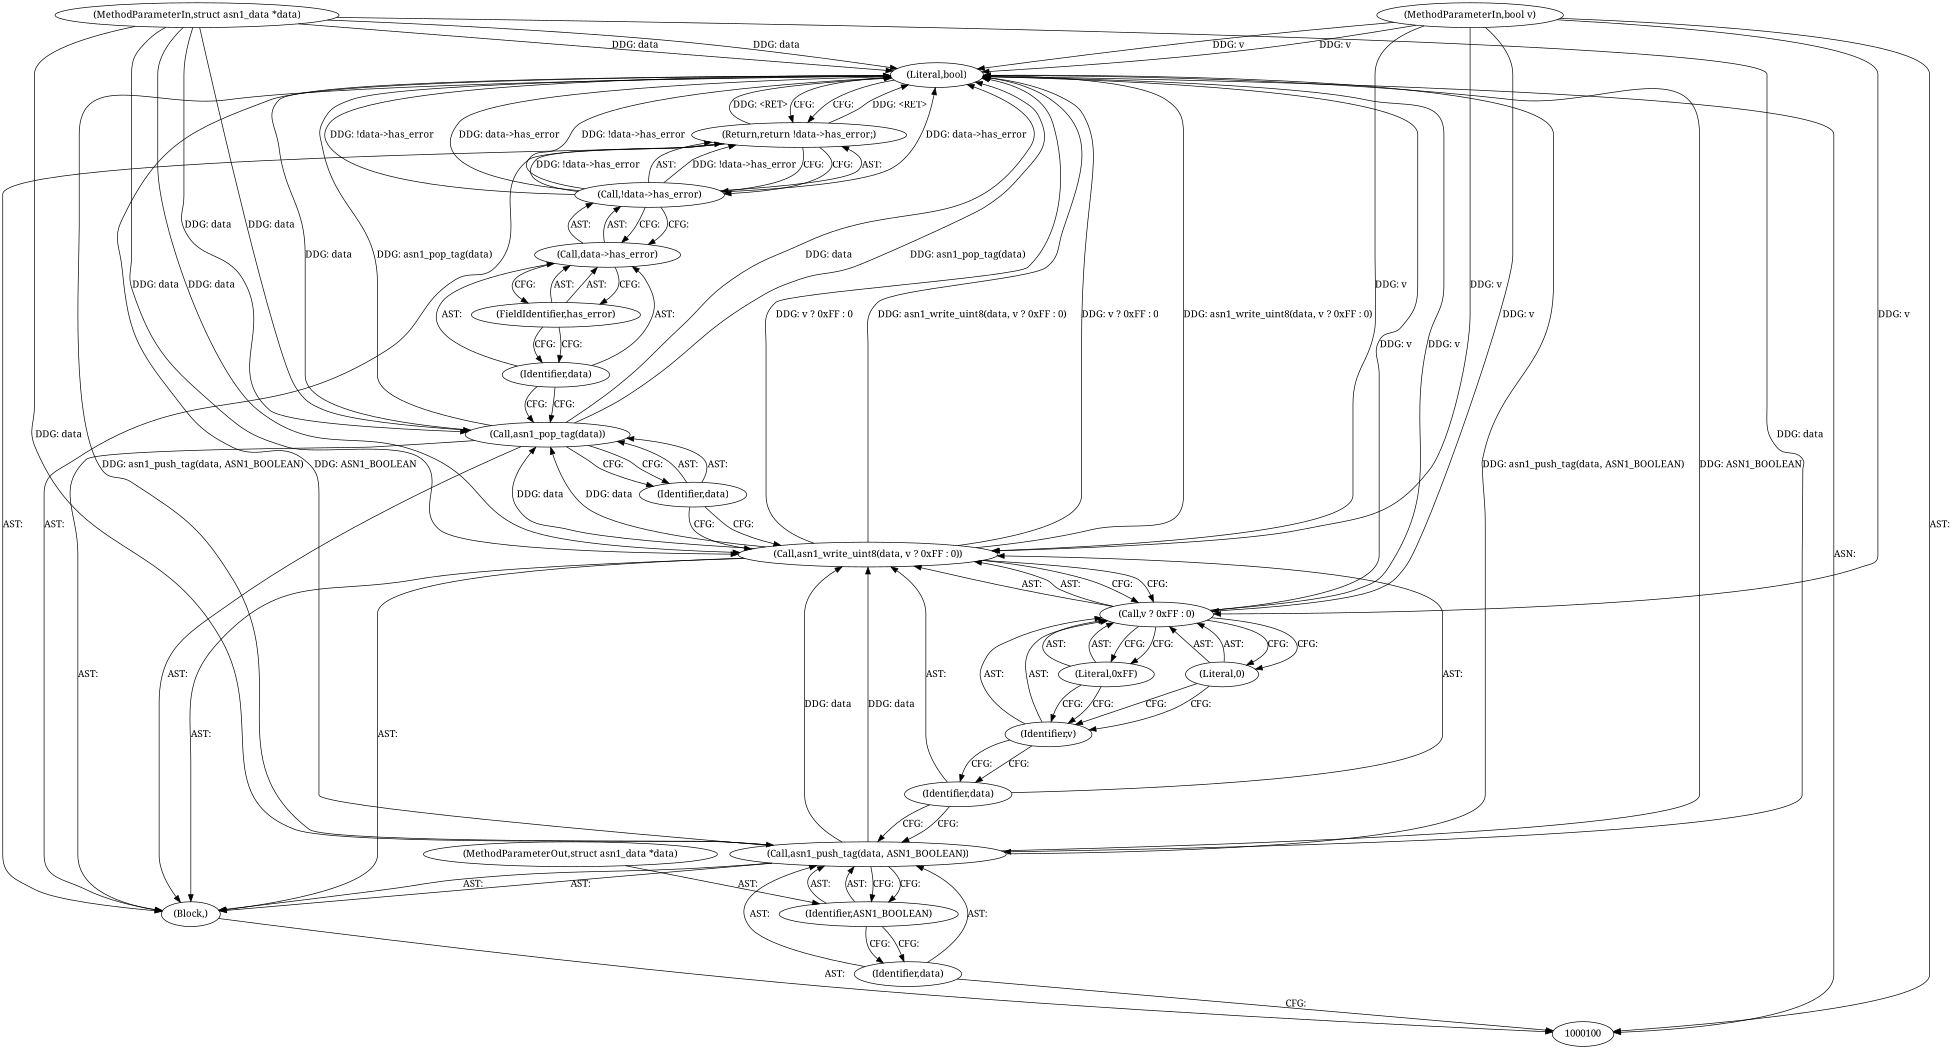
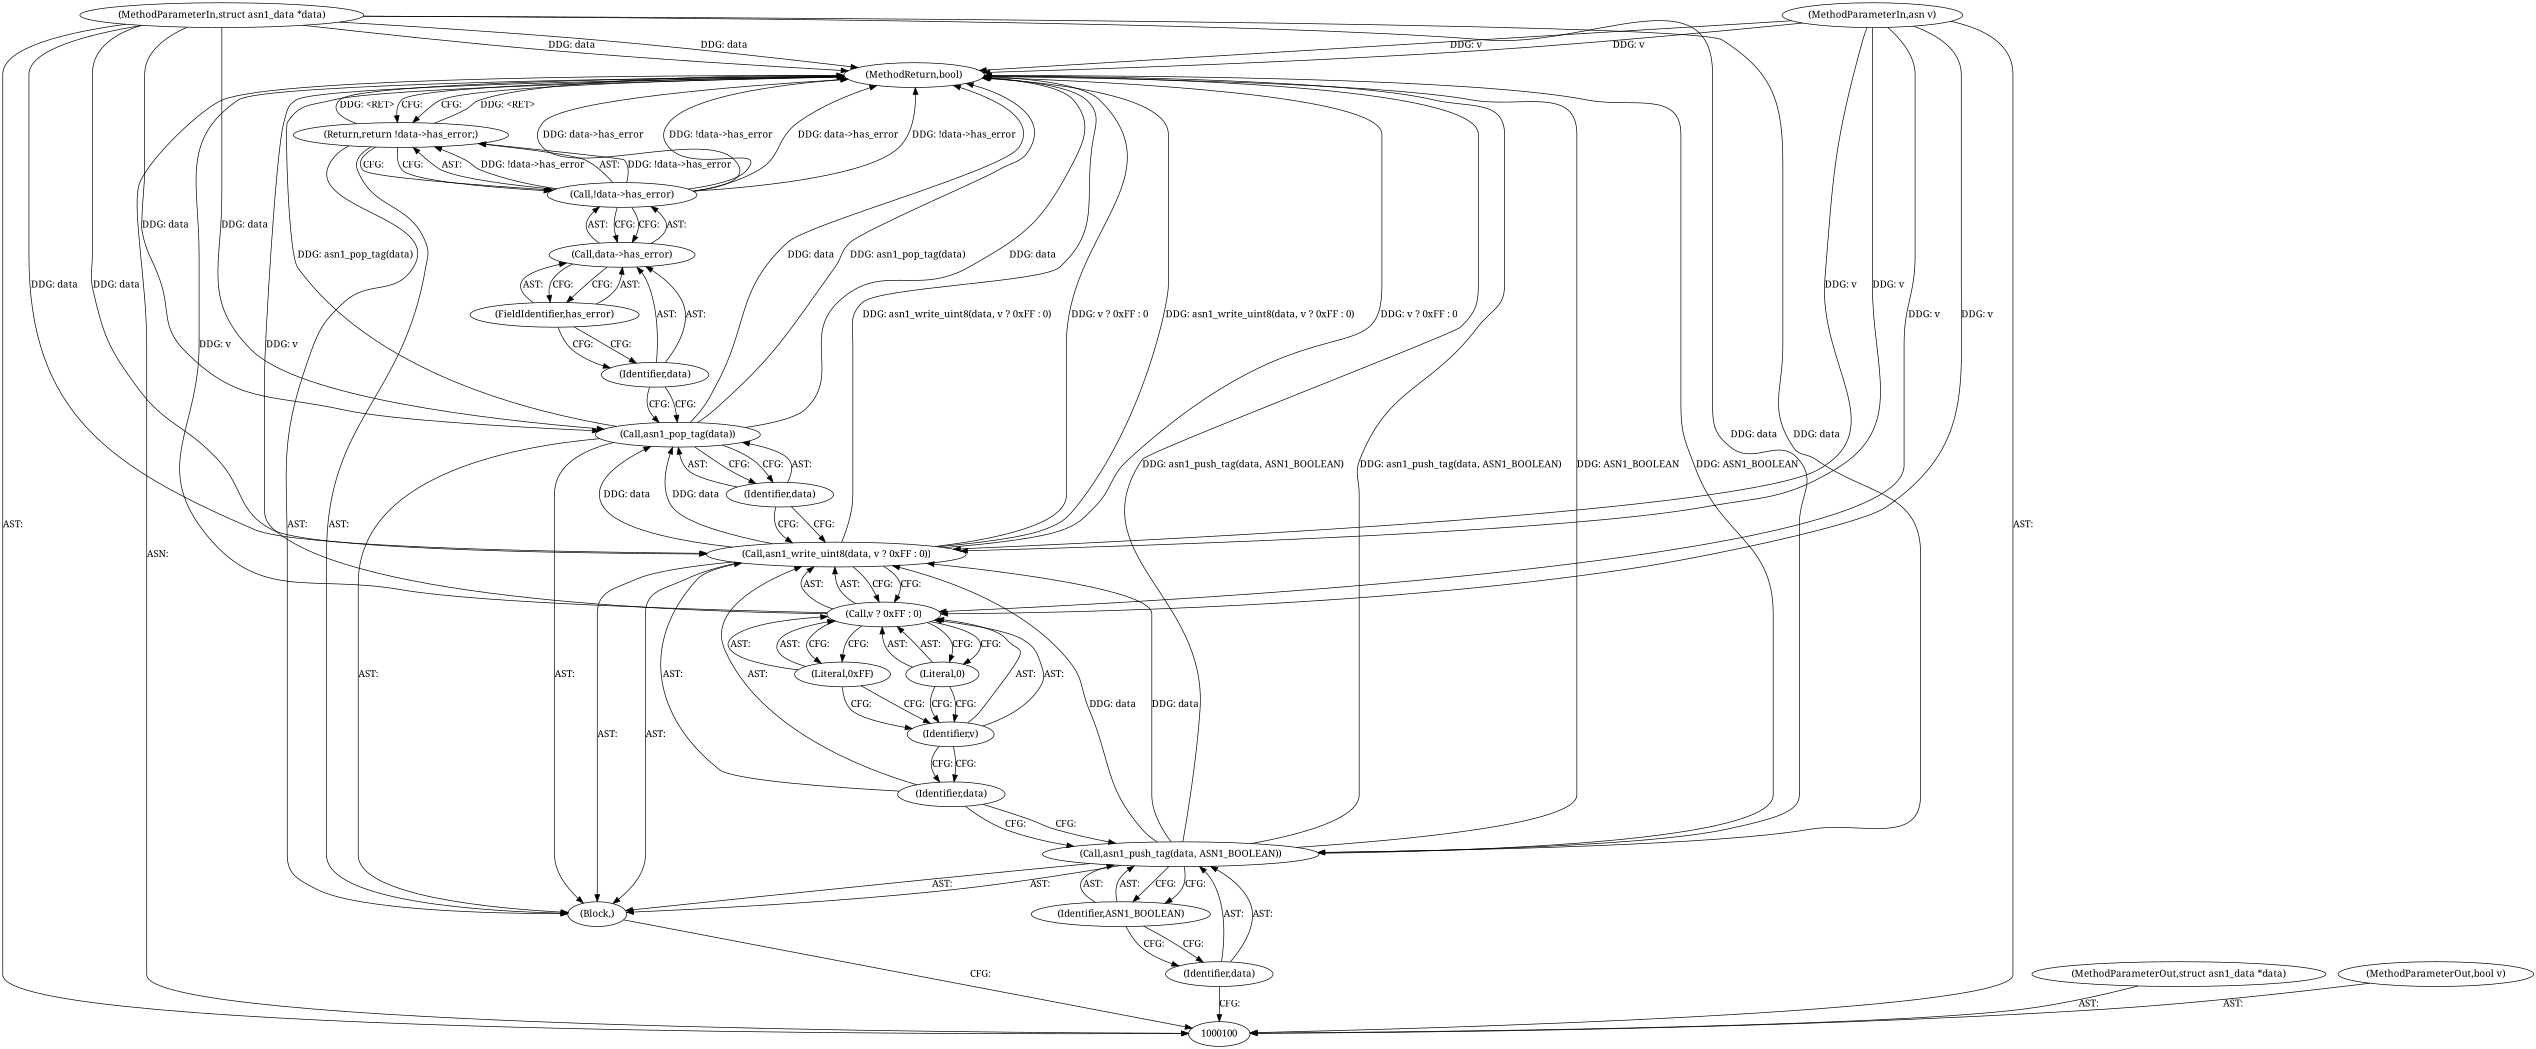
(1470, 15) -> (1872, 15)
(937, 75) -> (914, 75)
(719, 884) -> (1699, 1026)
(836, 974) -> (982, 974)
none -> (2436, 974)
none -> (71, 998)
